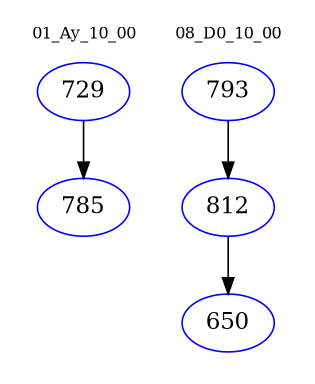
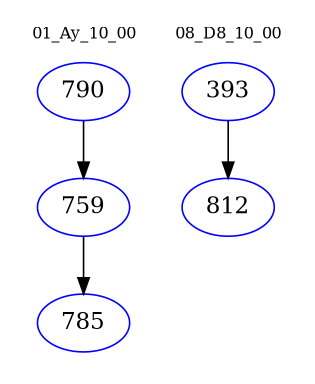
(229, 35) -> (229, 35)
none -> (84, 92)
(84, 92) -> (84, 207)
(228, 92) -> (228, 92)
(228, 323) -> none
